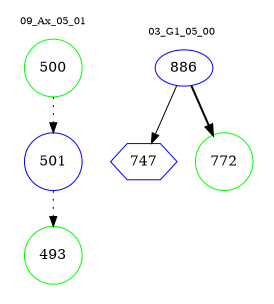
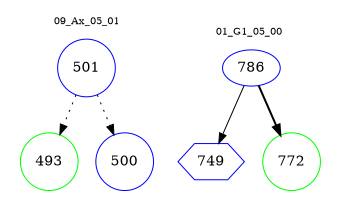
(182, 32) -> (249, 32)
(53, 68) -> (125, 162)
(184, 68) -> (251, 68)
(53, 110) -> (104, 110)
(144, 162) -> (211, 162)
